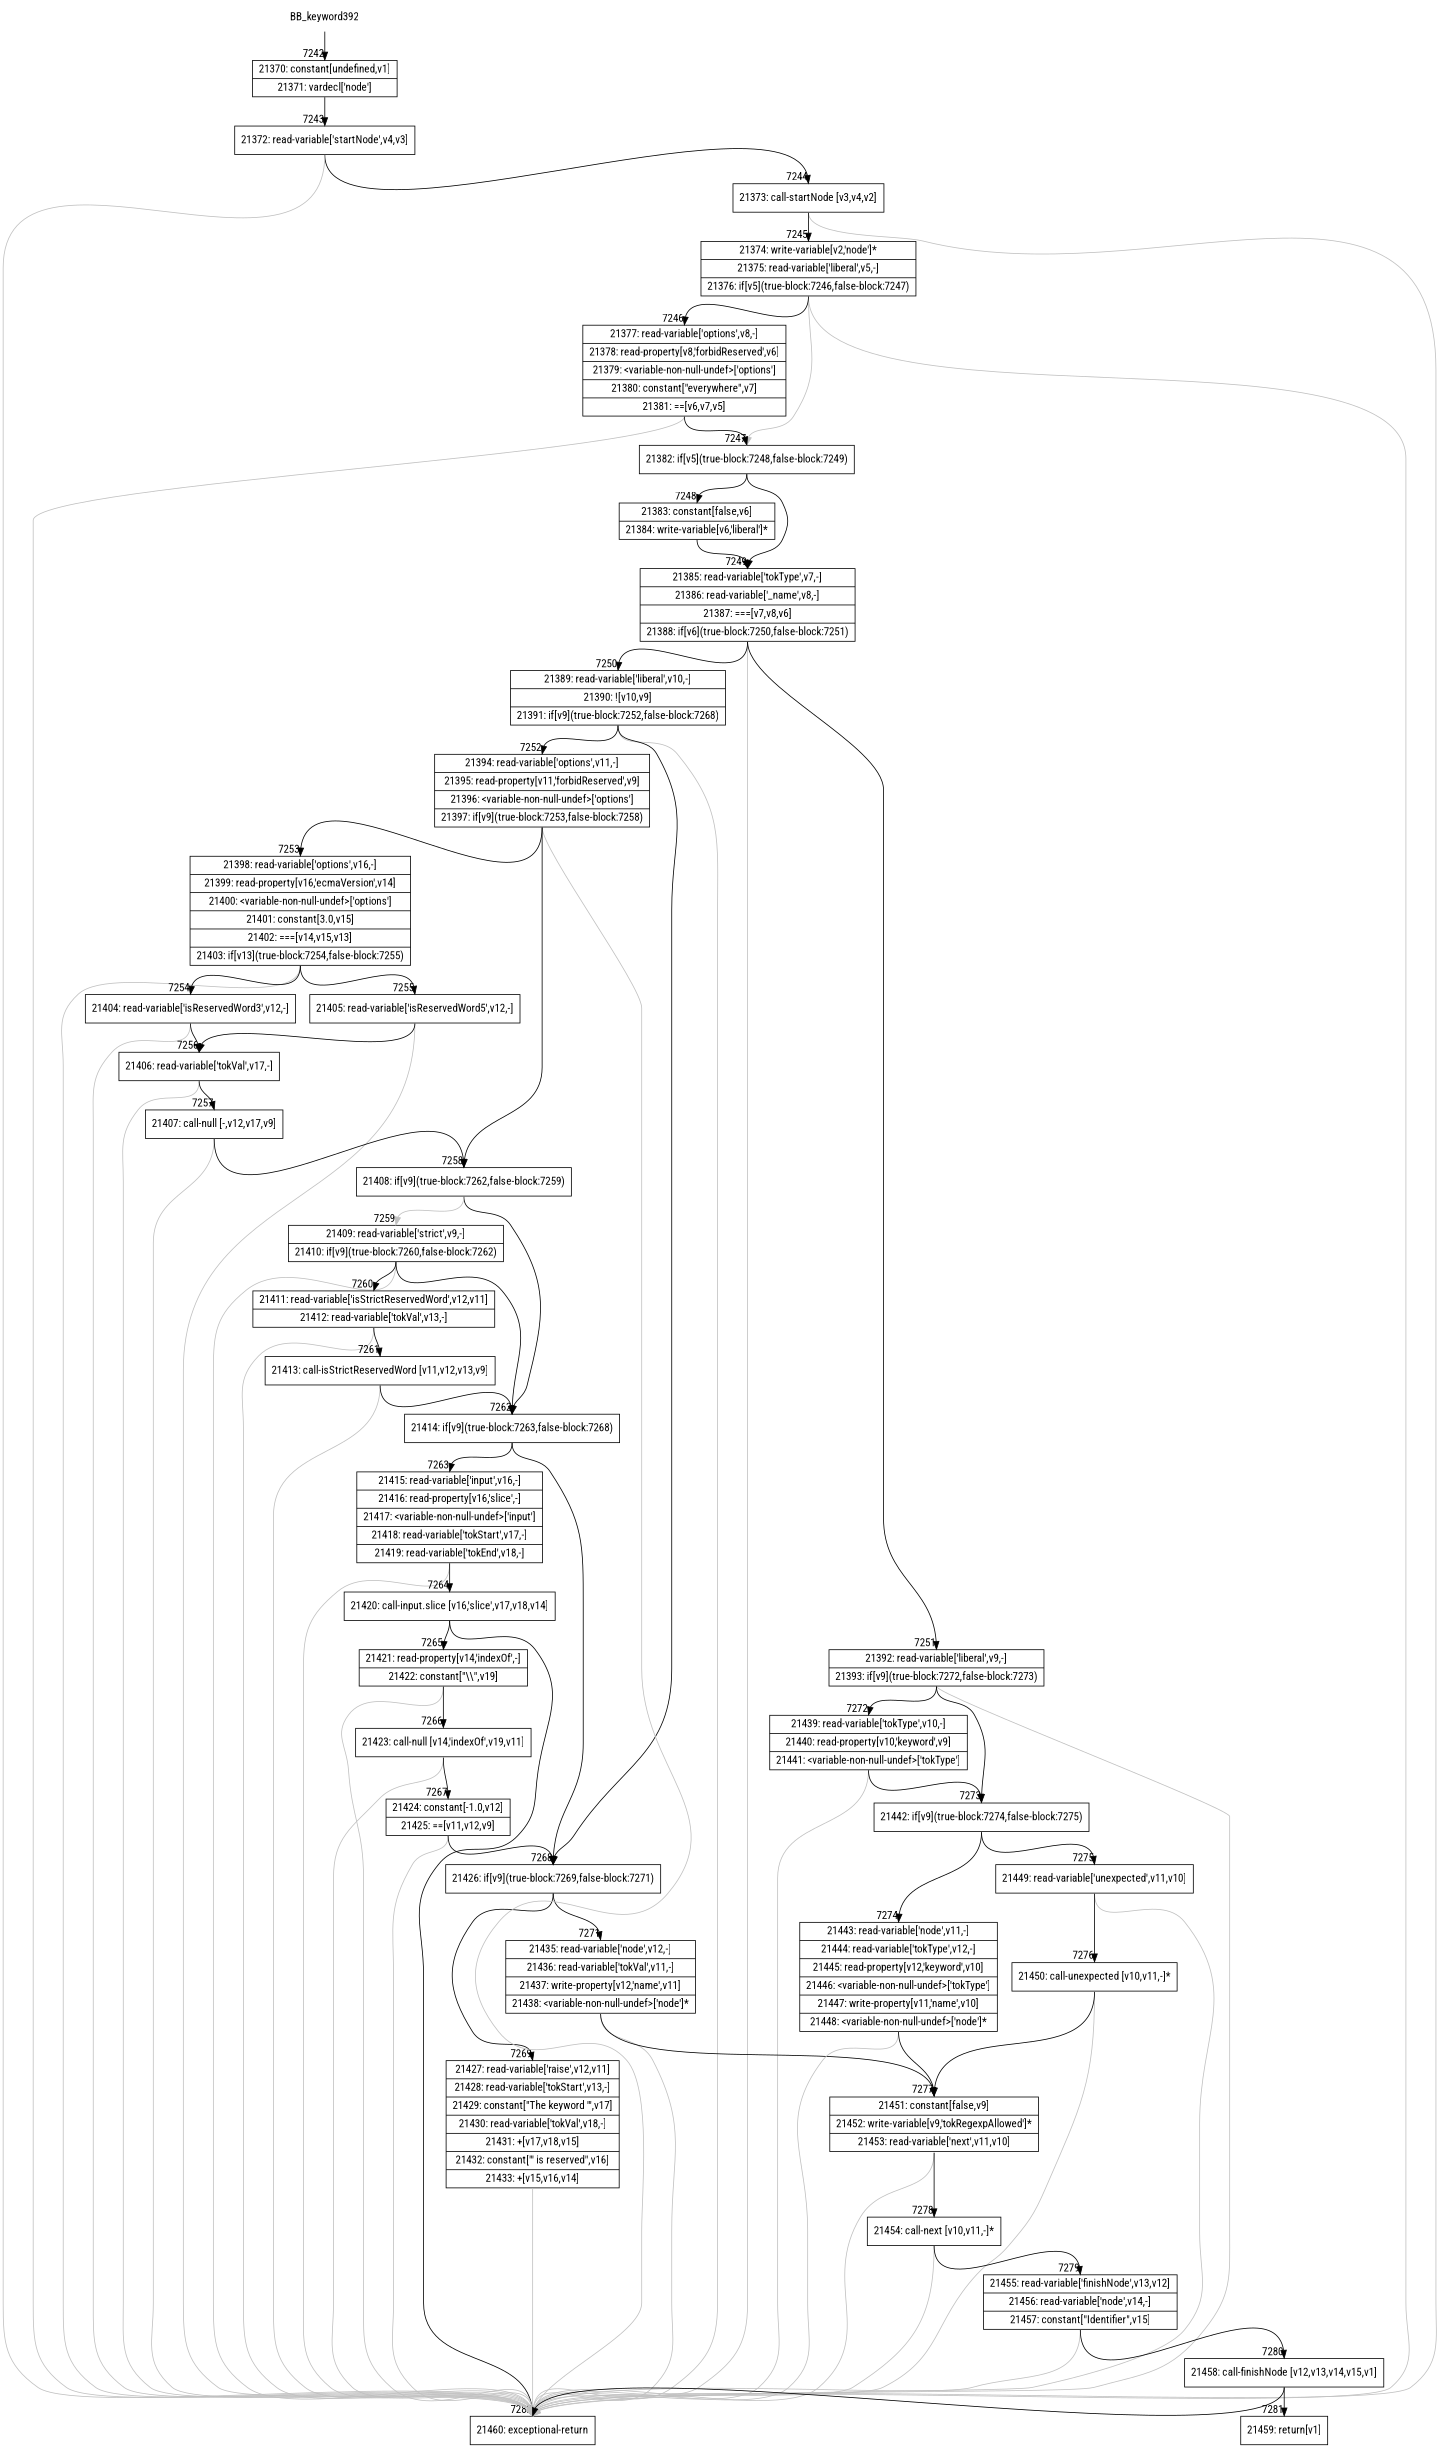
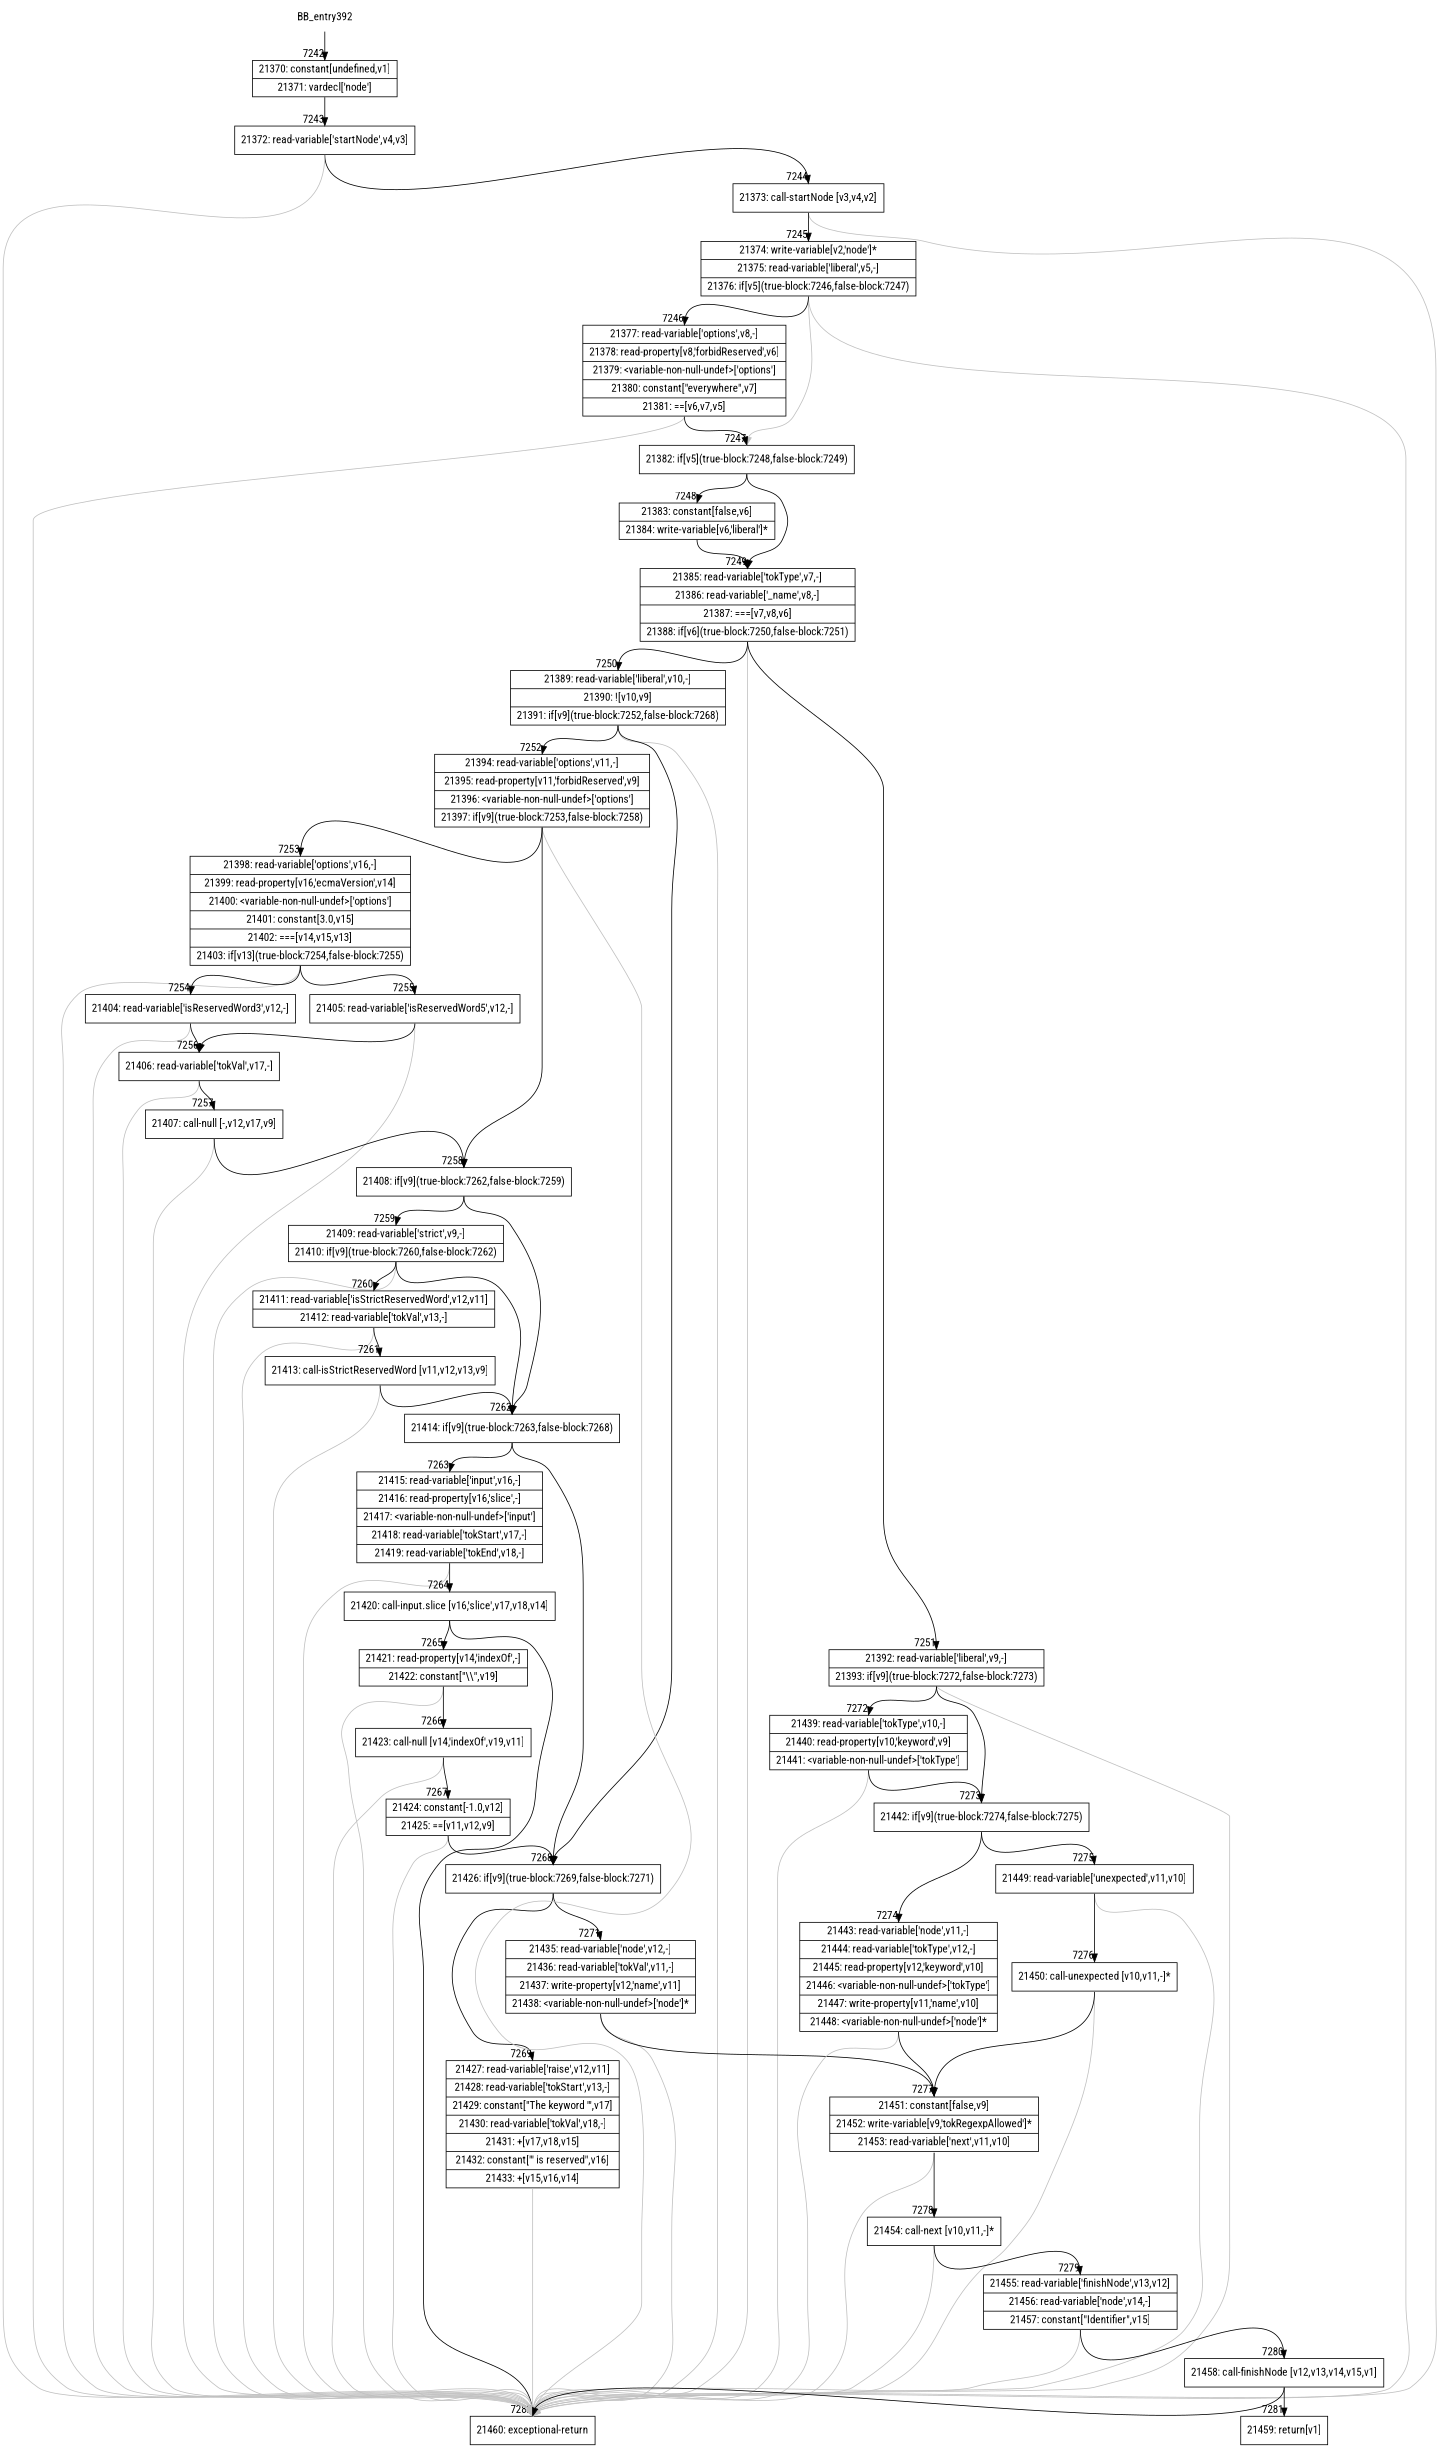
(325, 17) -> (325, 17)
(434, 1211) -> (434, 1211)
